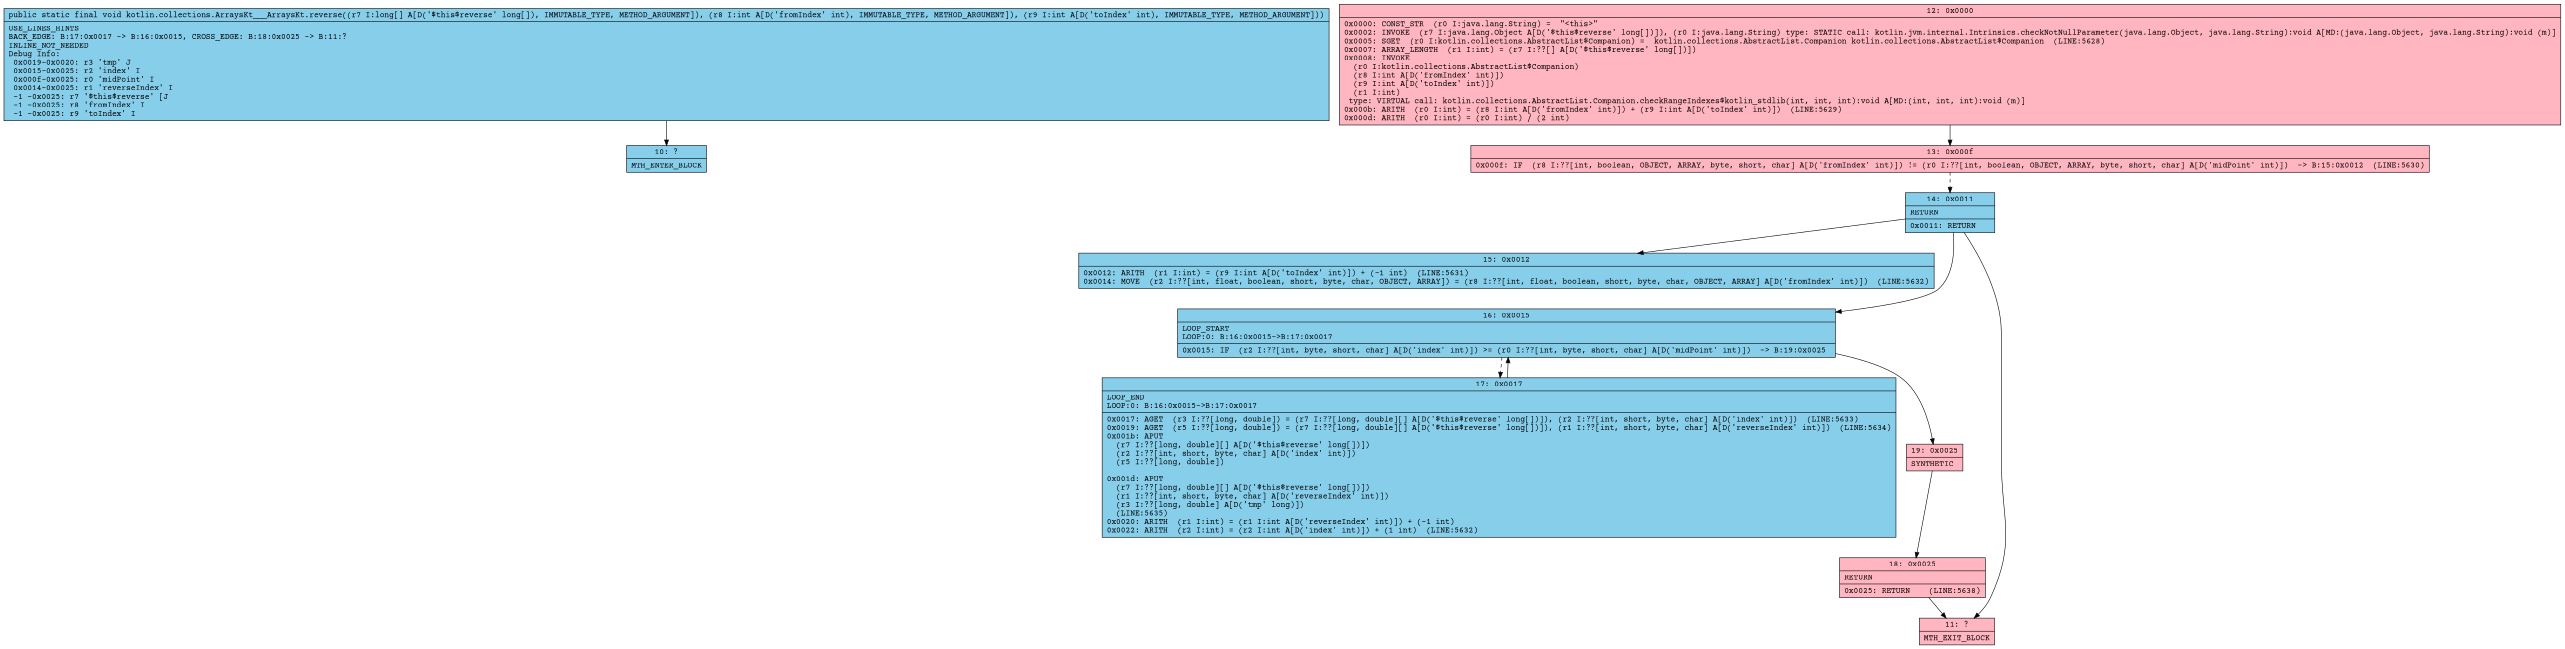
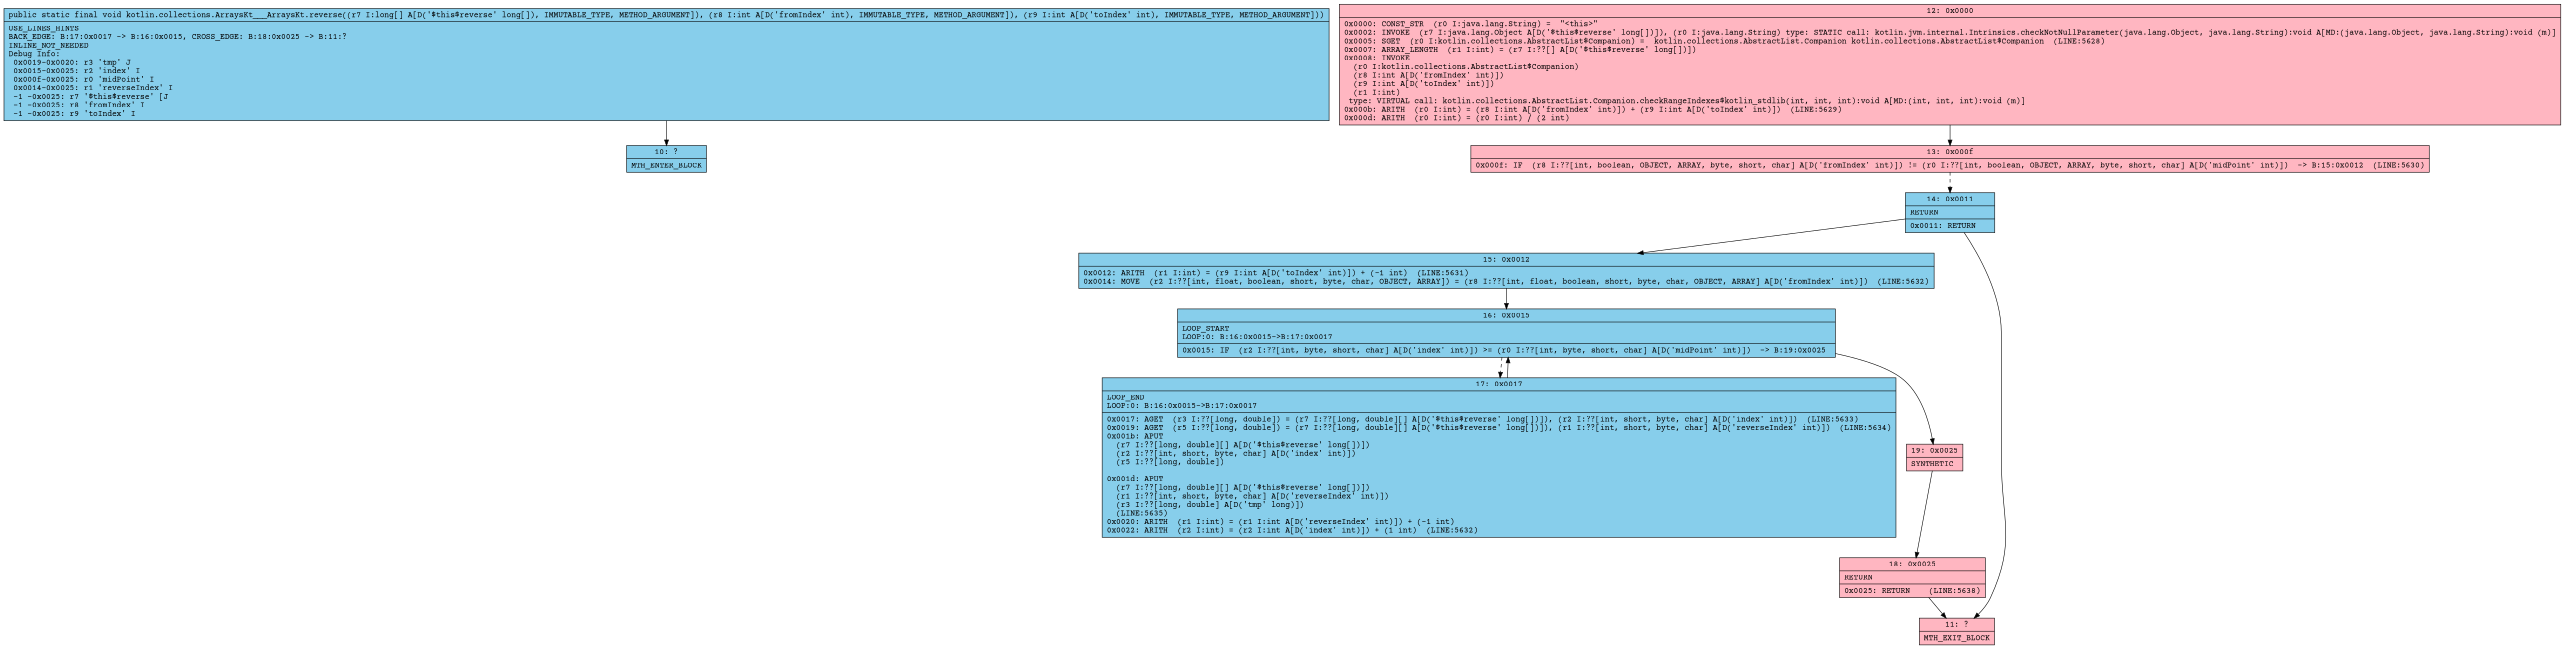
(1920, 297) -> (1506, 296)
